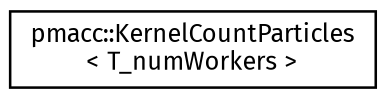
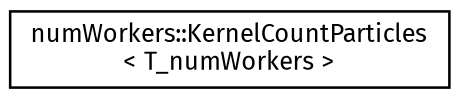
(193, 50) -> (230, 50)
